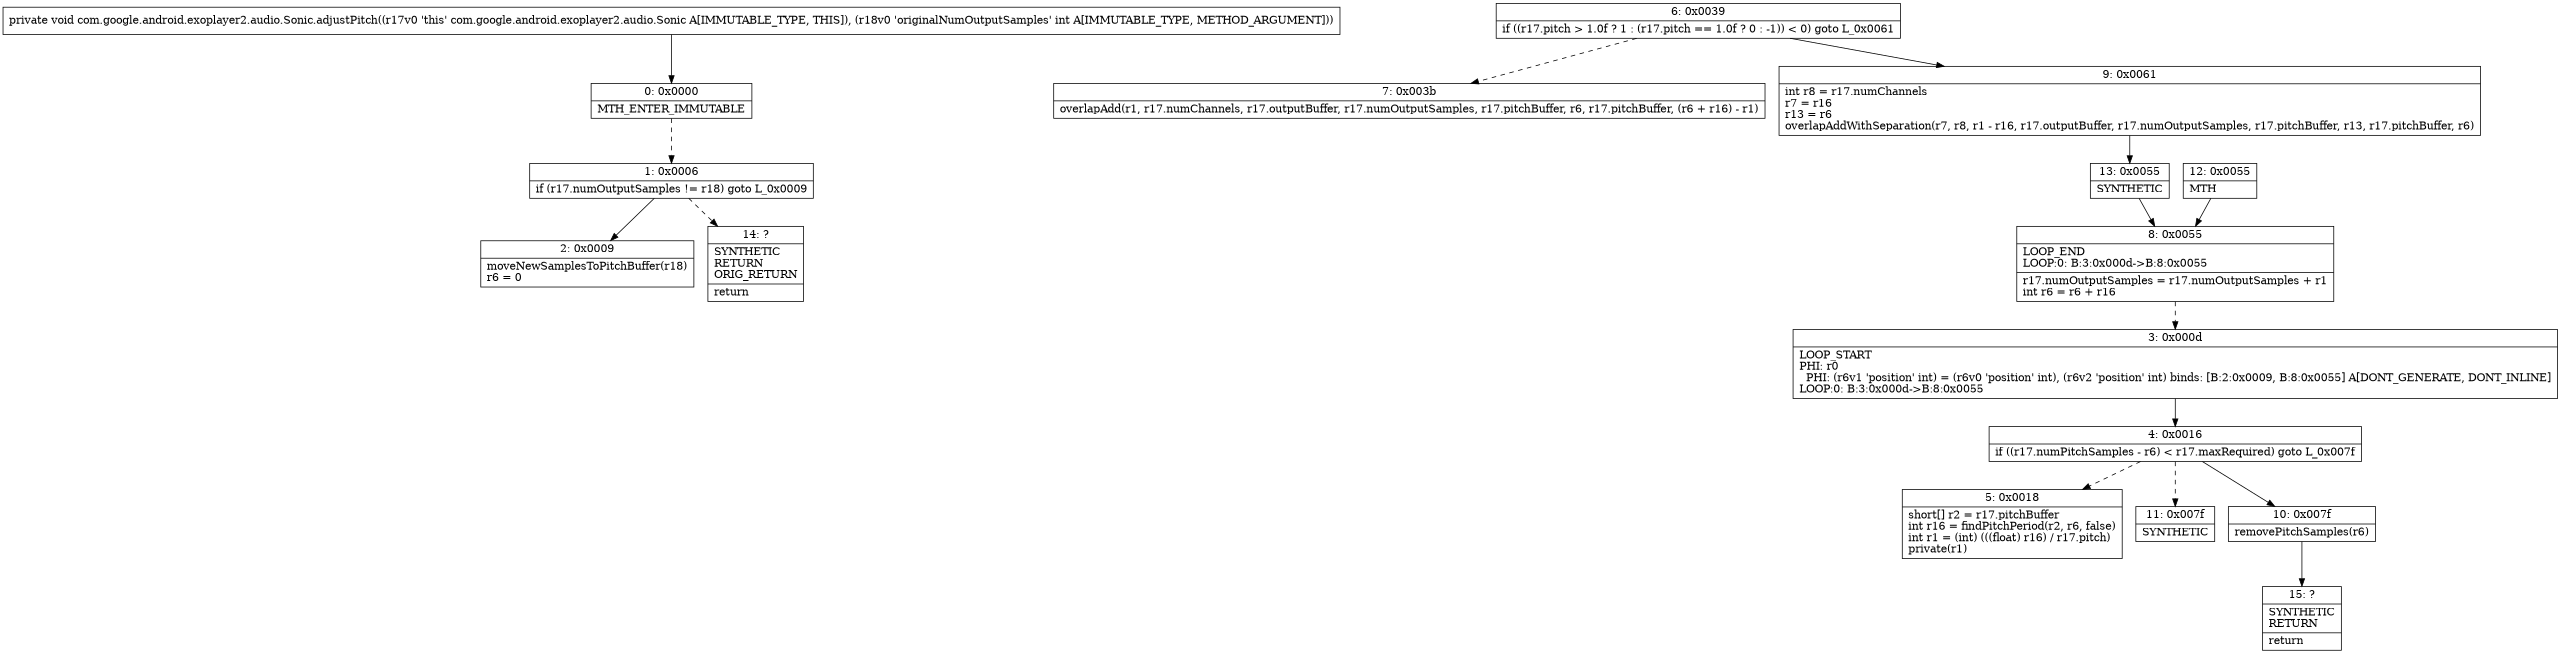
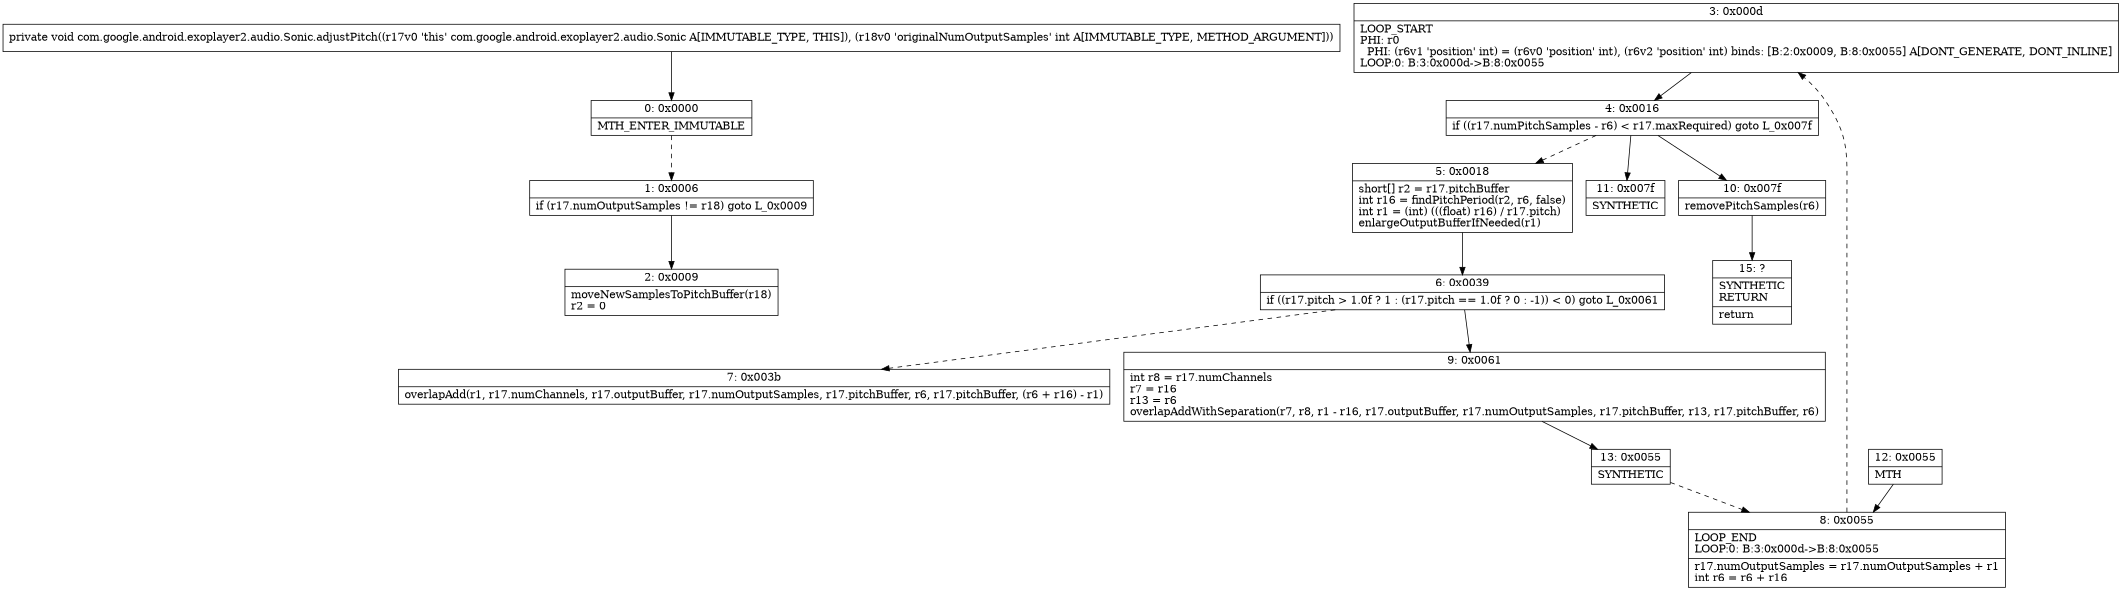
(2145, 209) -> (1706, 496)
none -> (1462, 250)
(756, 264) -> none
(504, 278) -> (588, 306)
(2175, 480) -> (1629, 154)
(1938, 549) -> (1450, 223)
